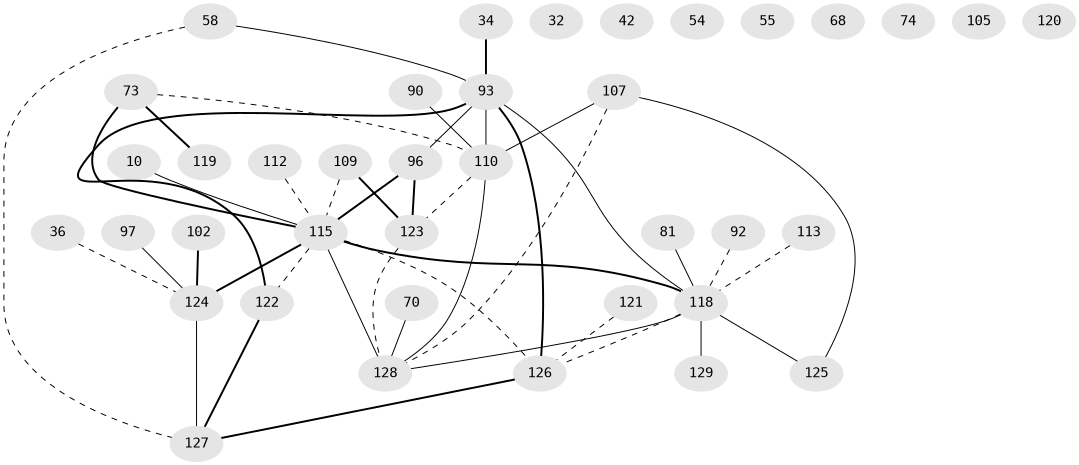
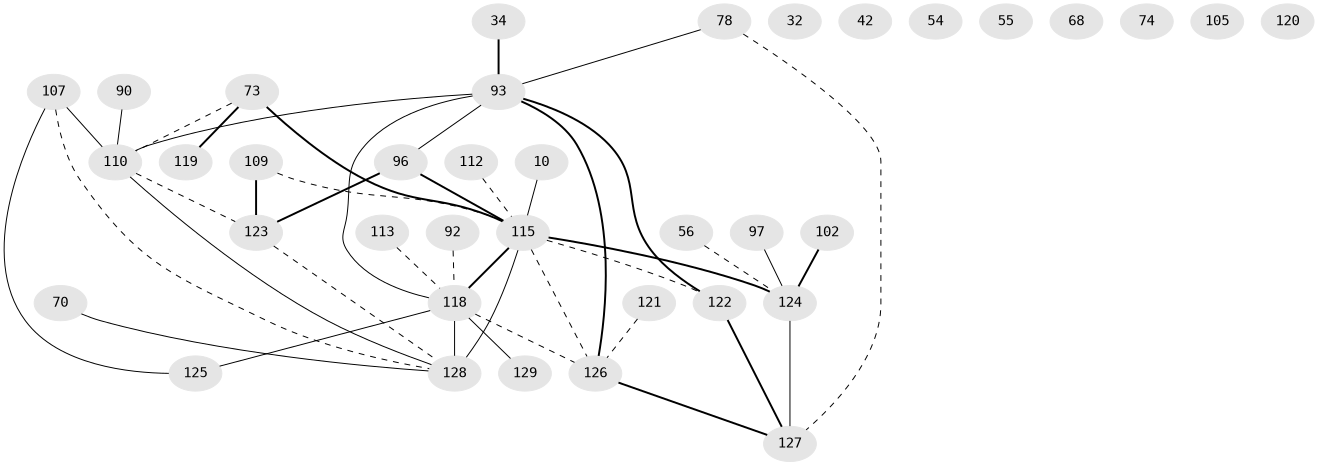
(210, 22) -> (724, 22)
(58, 233) -> (686, 233)
(668, 233) -> none
